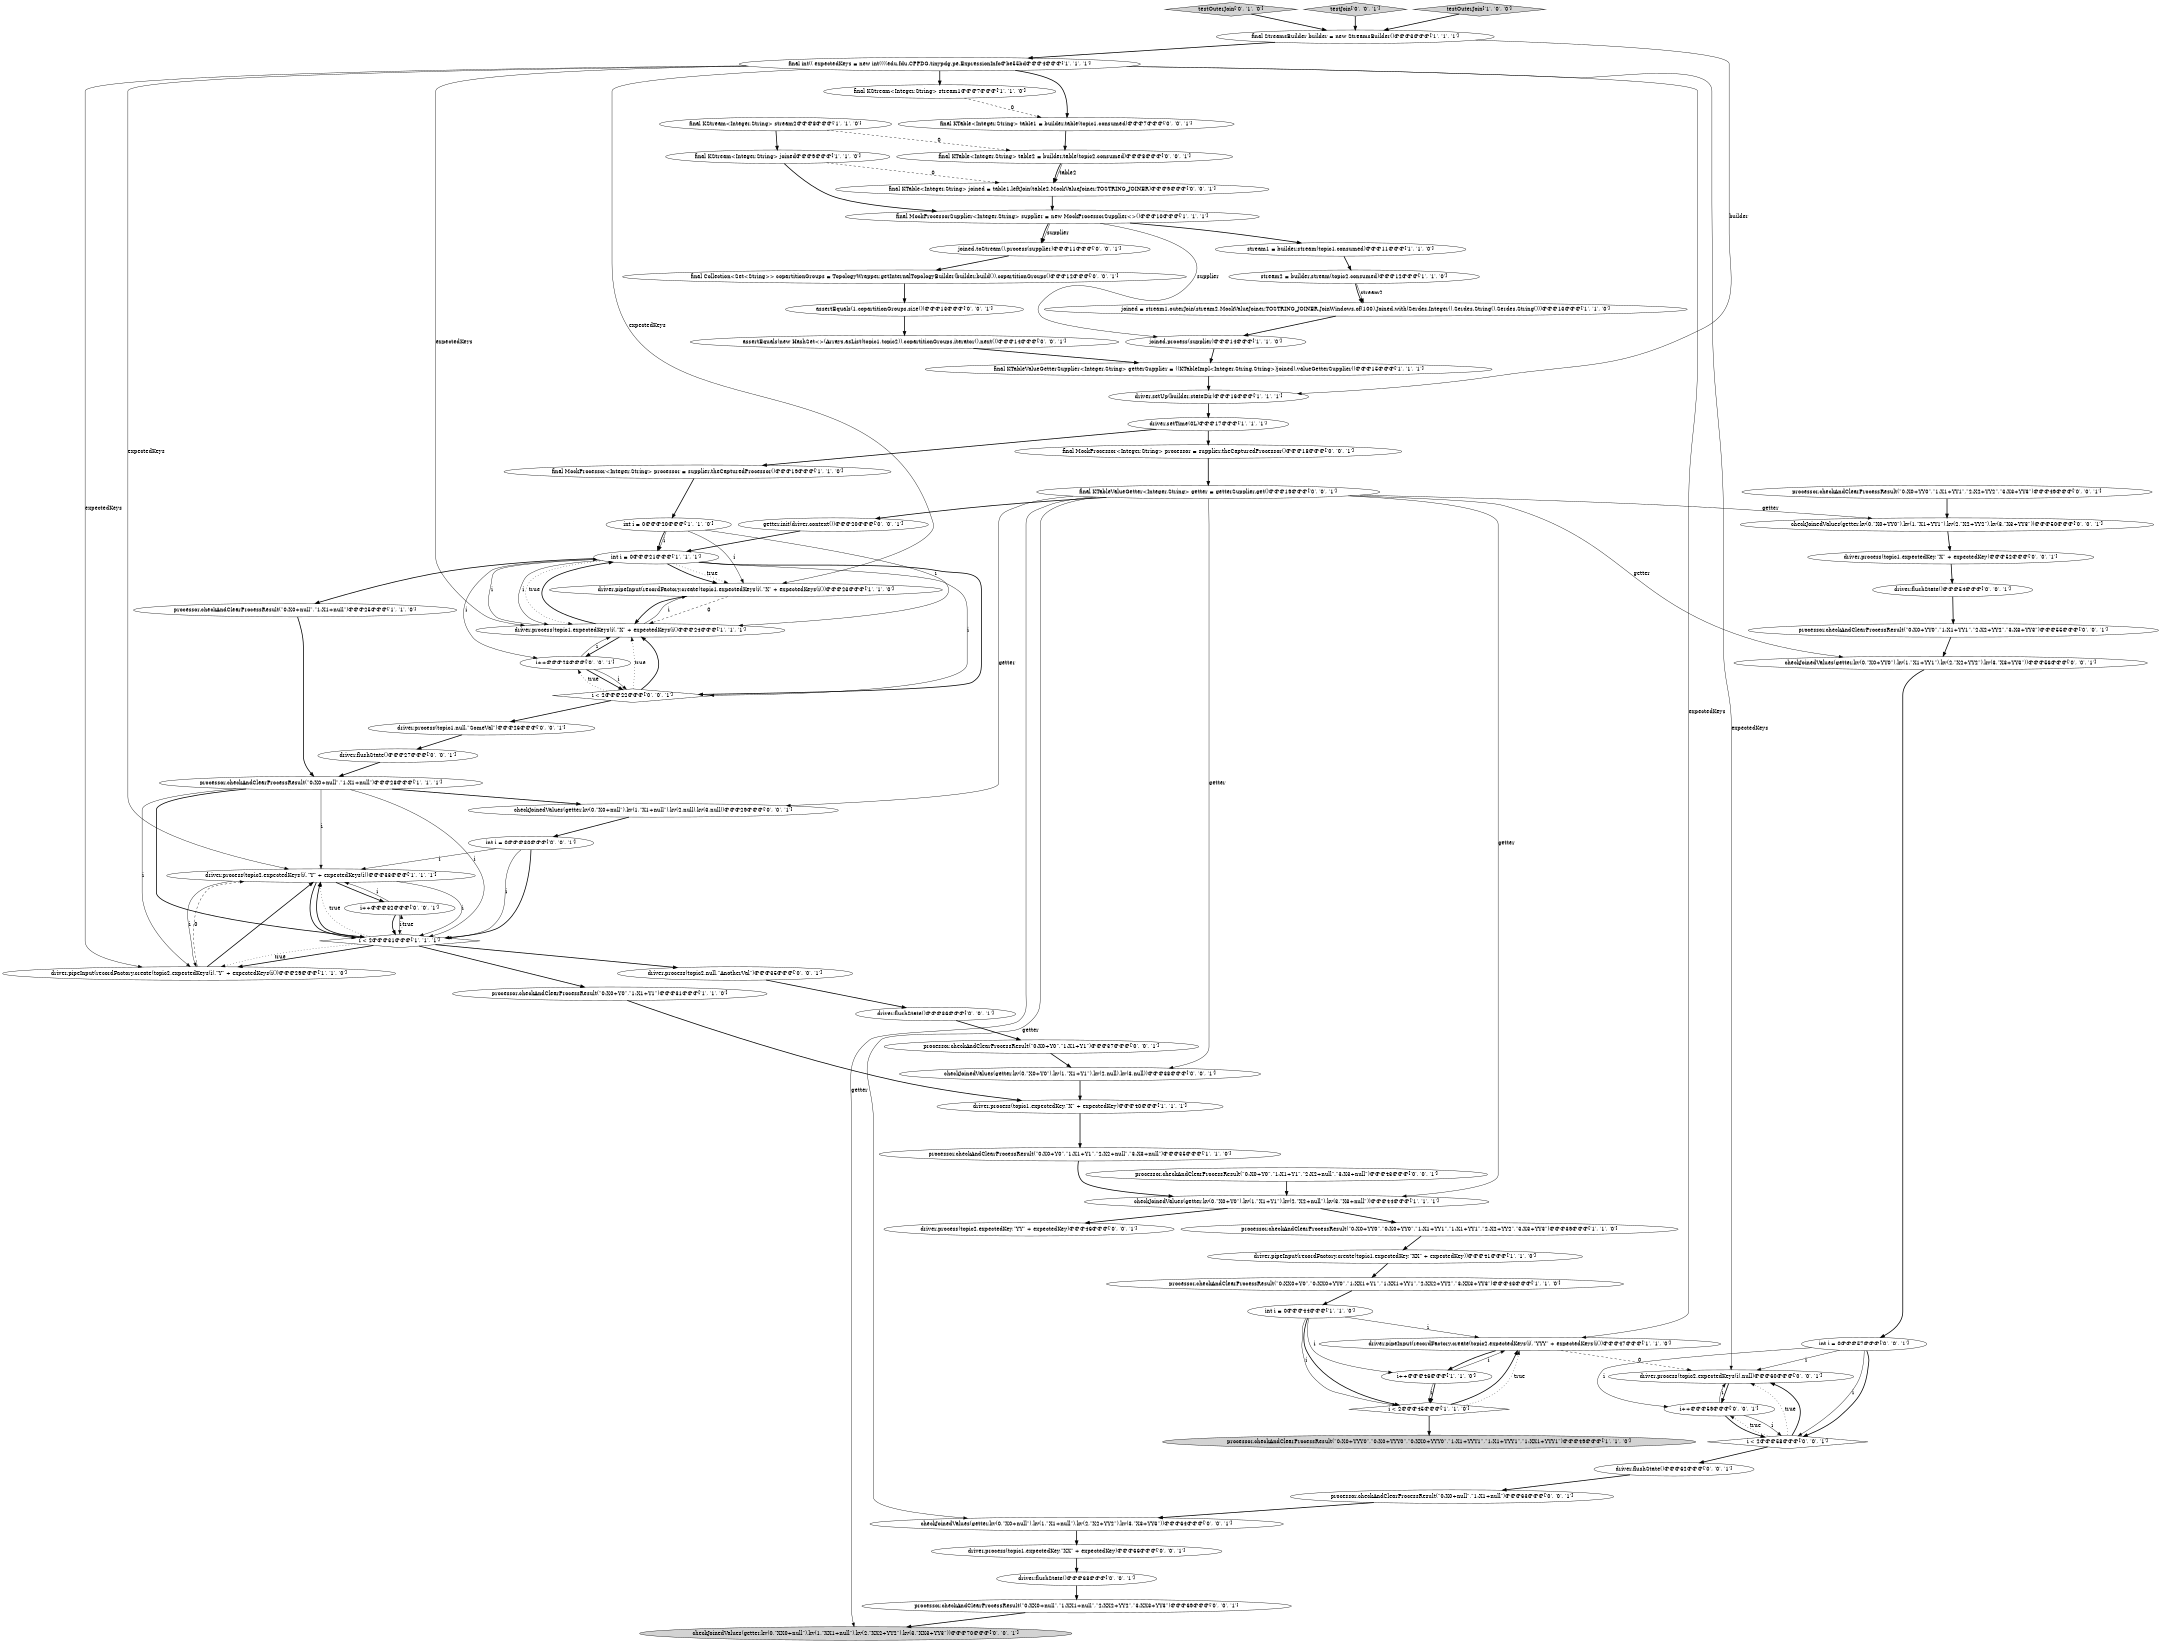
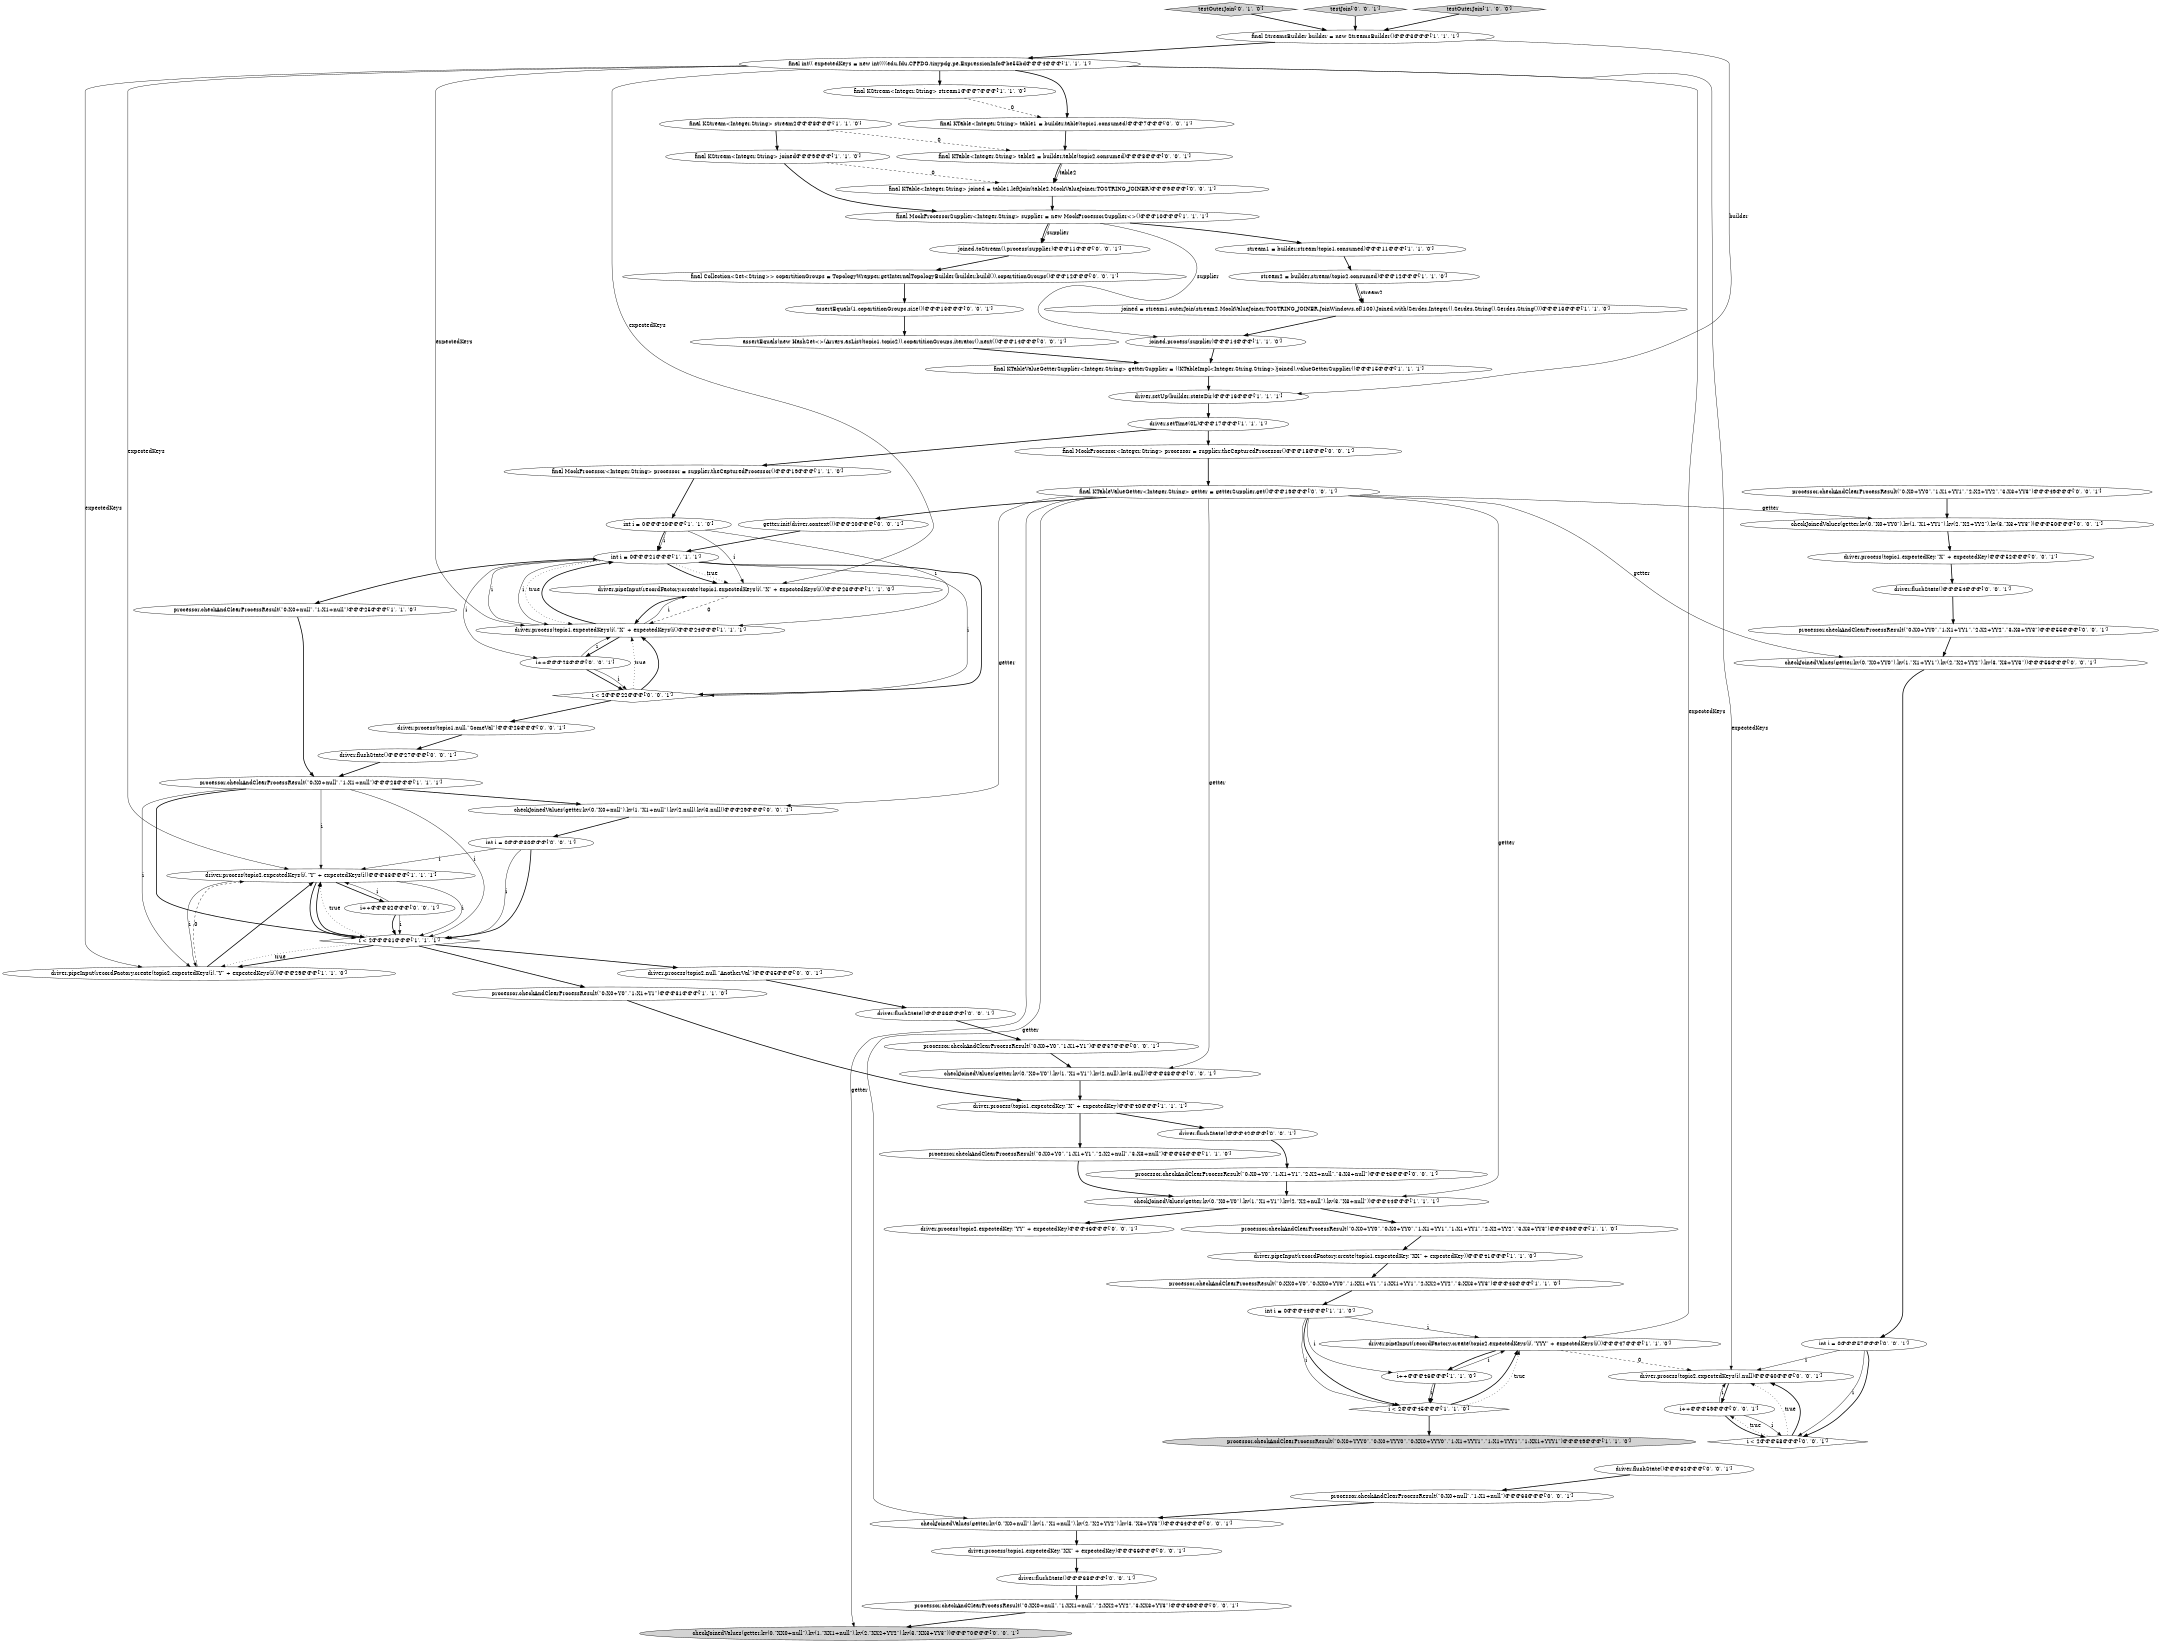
(592, 685) -> none
(402, 926) -> none
none -> (1238, 1134)
(1663, 1360) -> none
(1735, 1454) -> none
